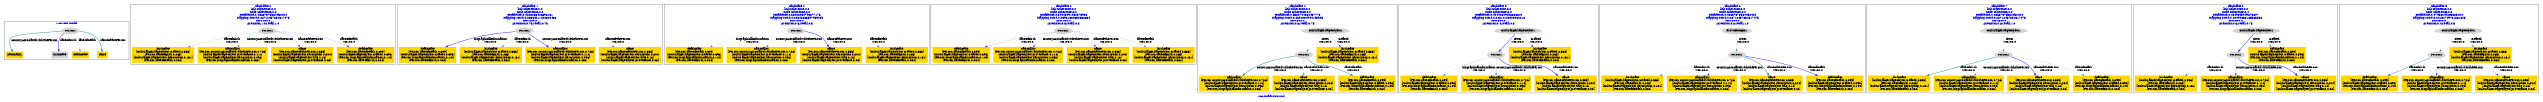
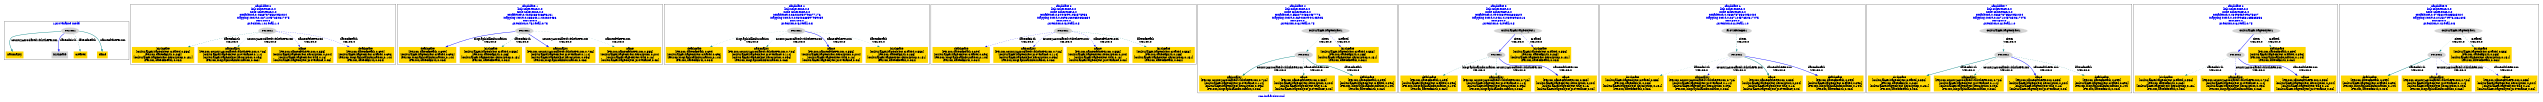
(67, 24) -> (67, 24)
(80, 55) -> (80, 55)
